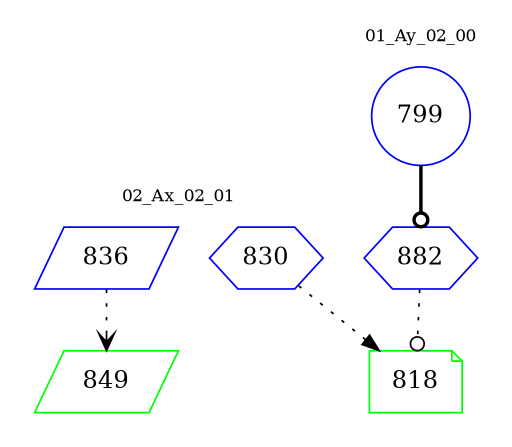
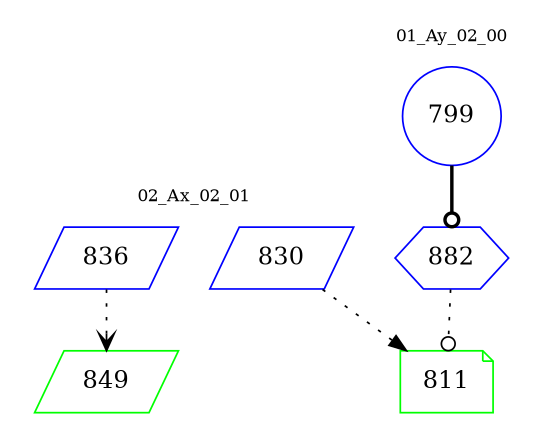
(266, 258) -> (282, 258)
(416, 382) -> (447, 382)
